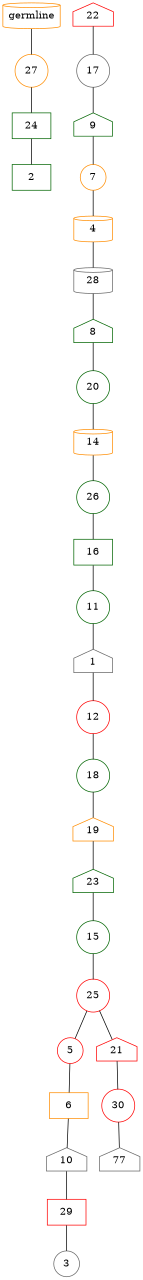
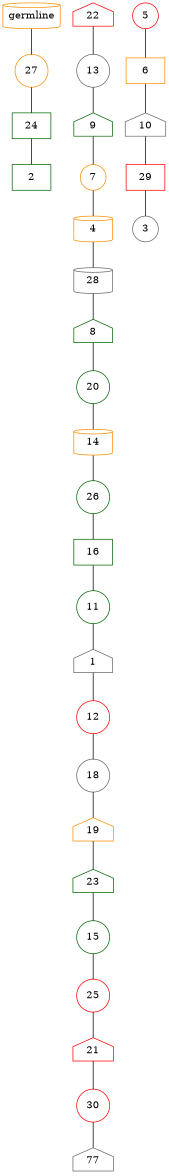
(93, 71) -> (93, 71)
(93, 776) -> (93, 776)
(81, 1025) -> none
